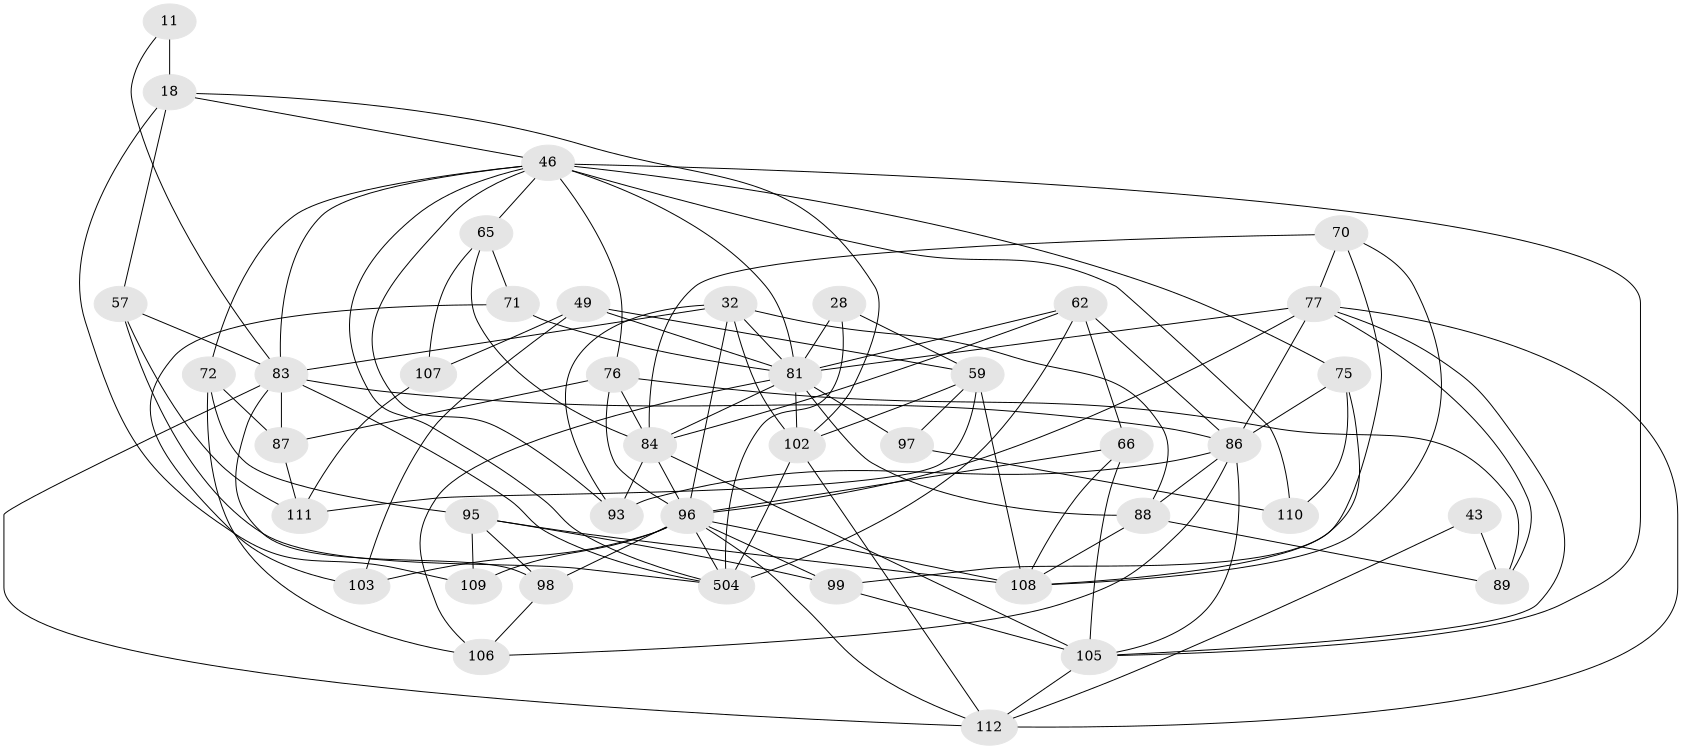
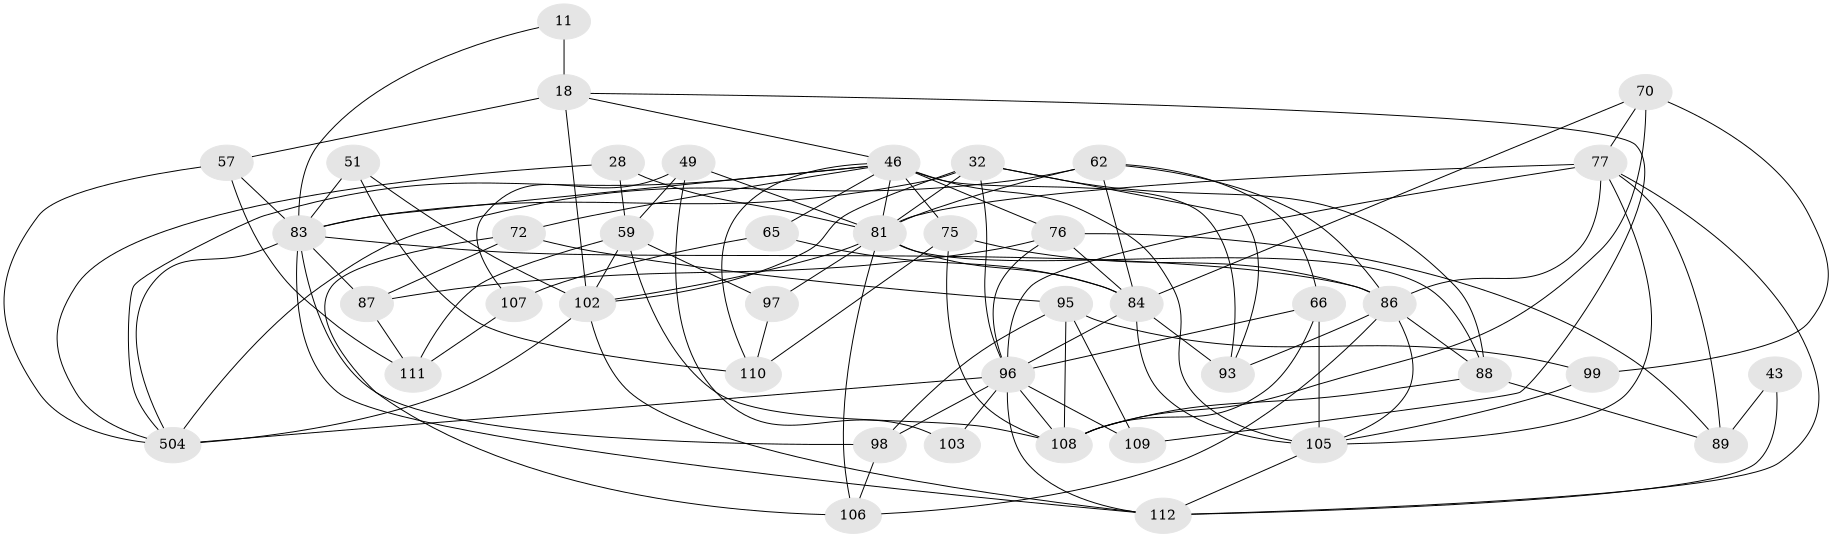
none -> (353, 163)
(513, 304) -> none
(757, 549) -> none
